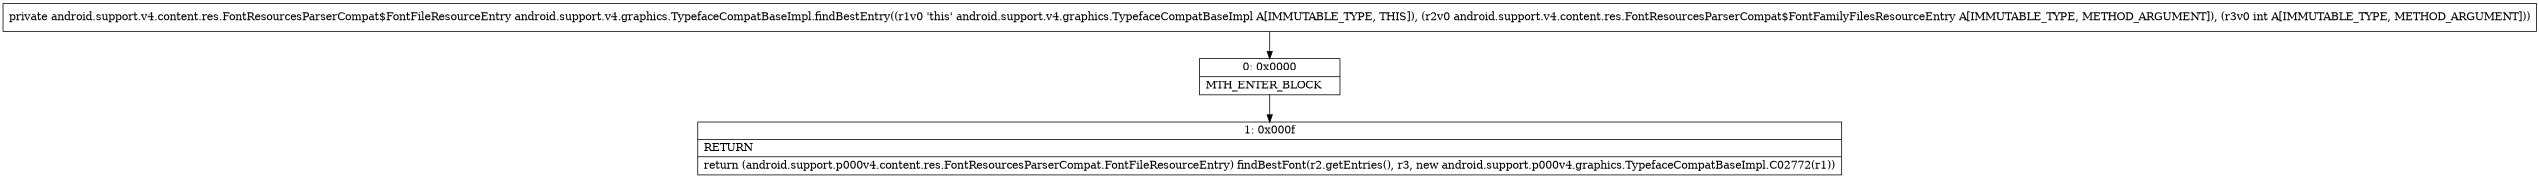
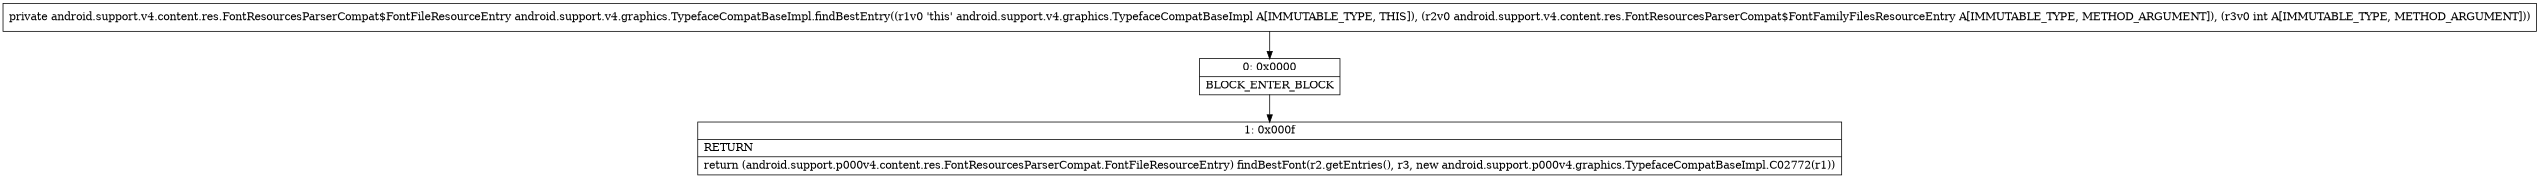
(1264, 85) -> (1270, 85)
